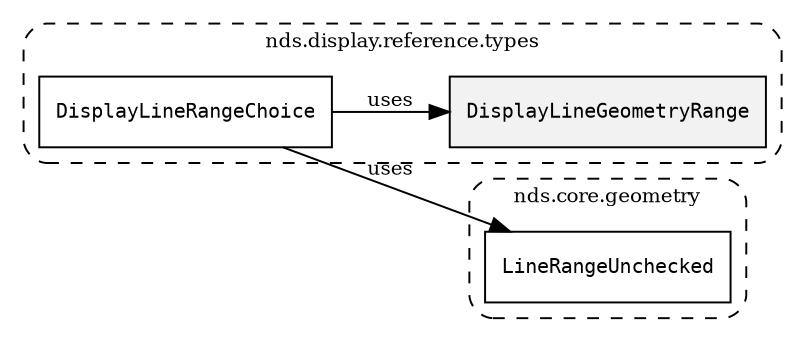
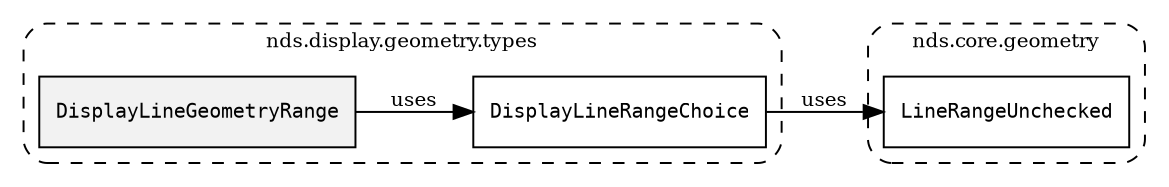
(403, 42) -> (403, 42)
(381, 112) -> (405, 112)
